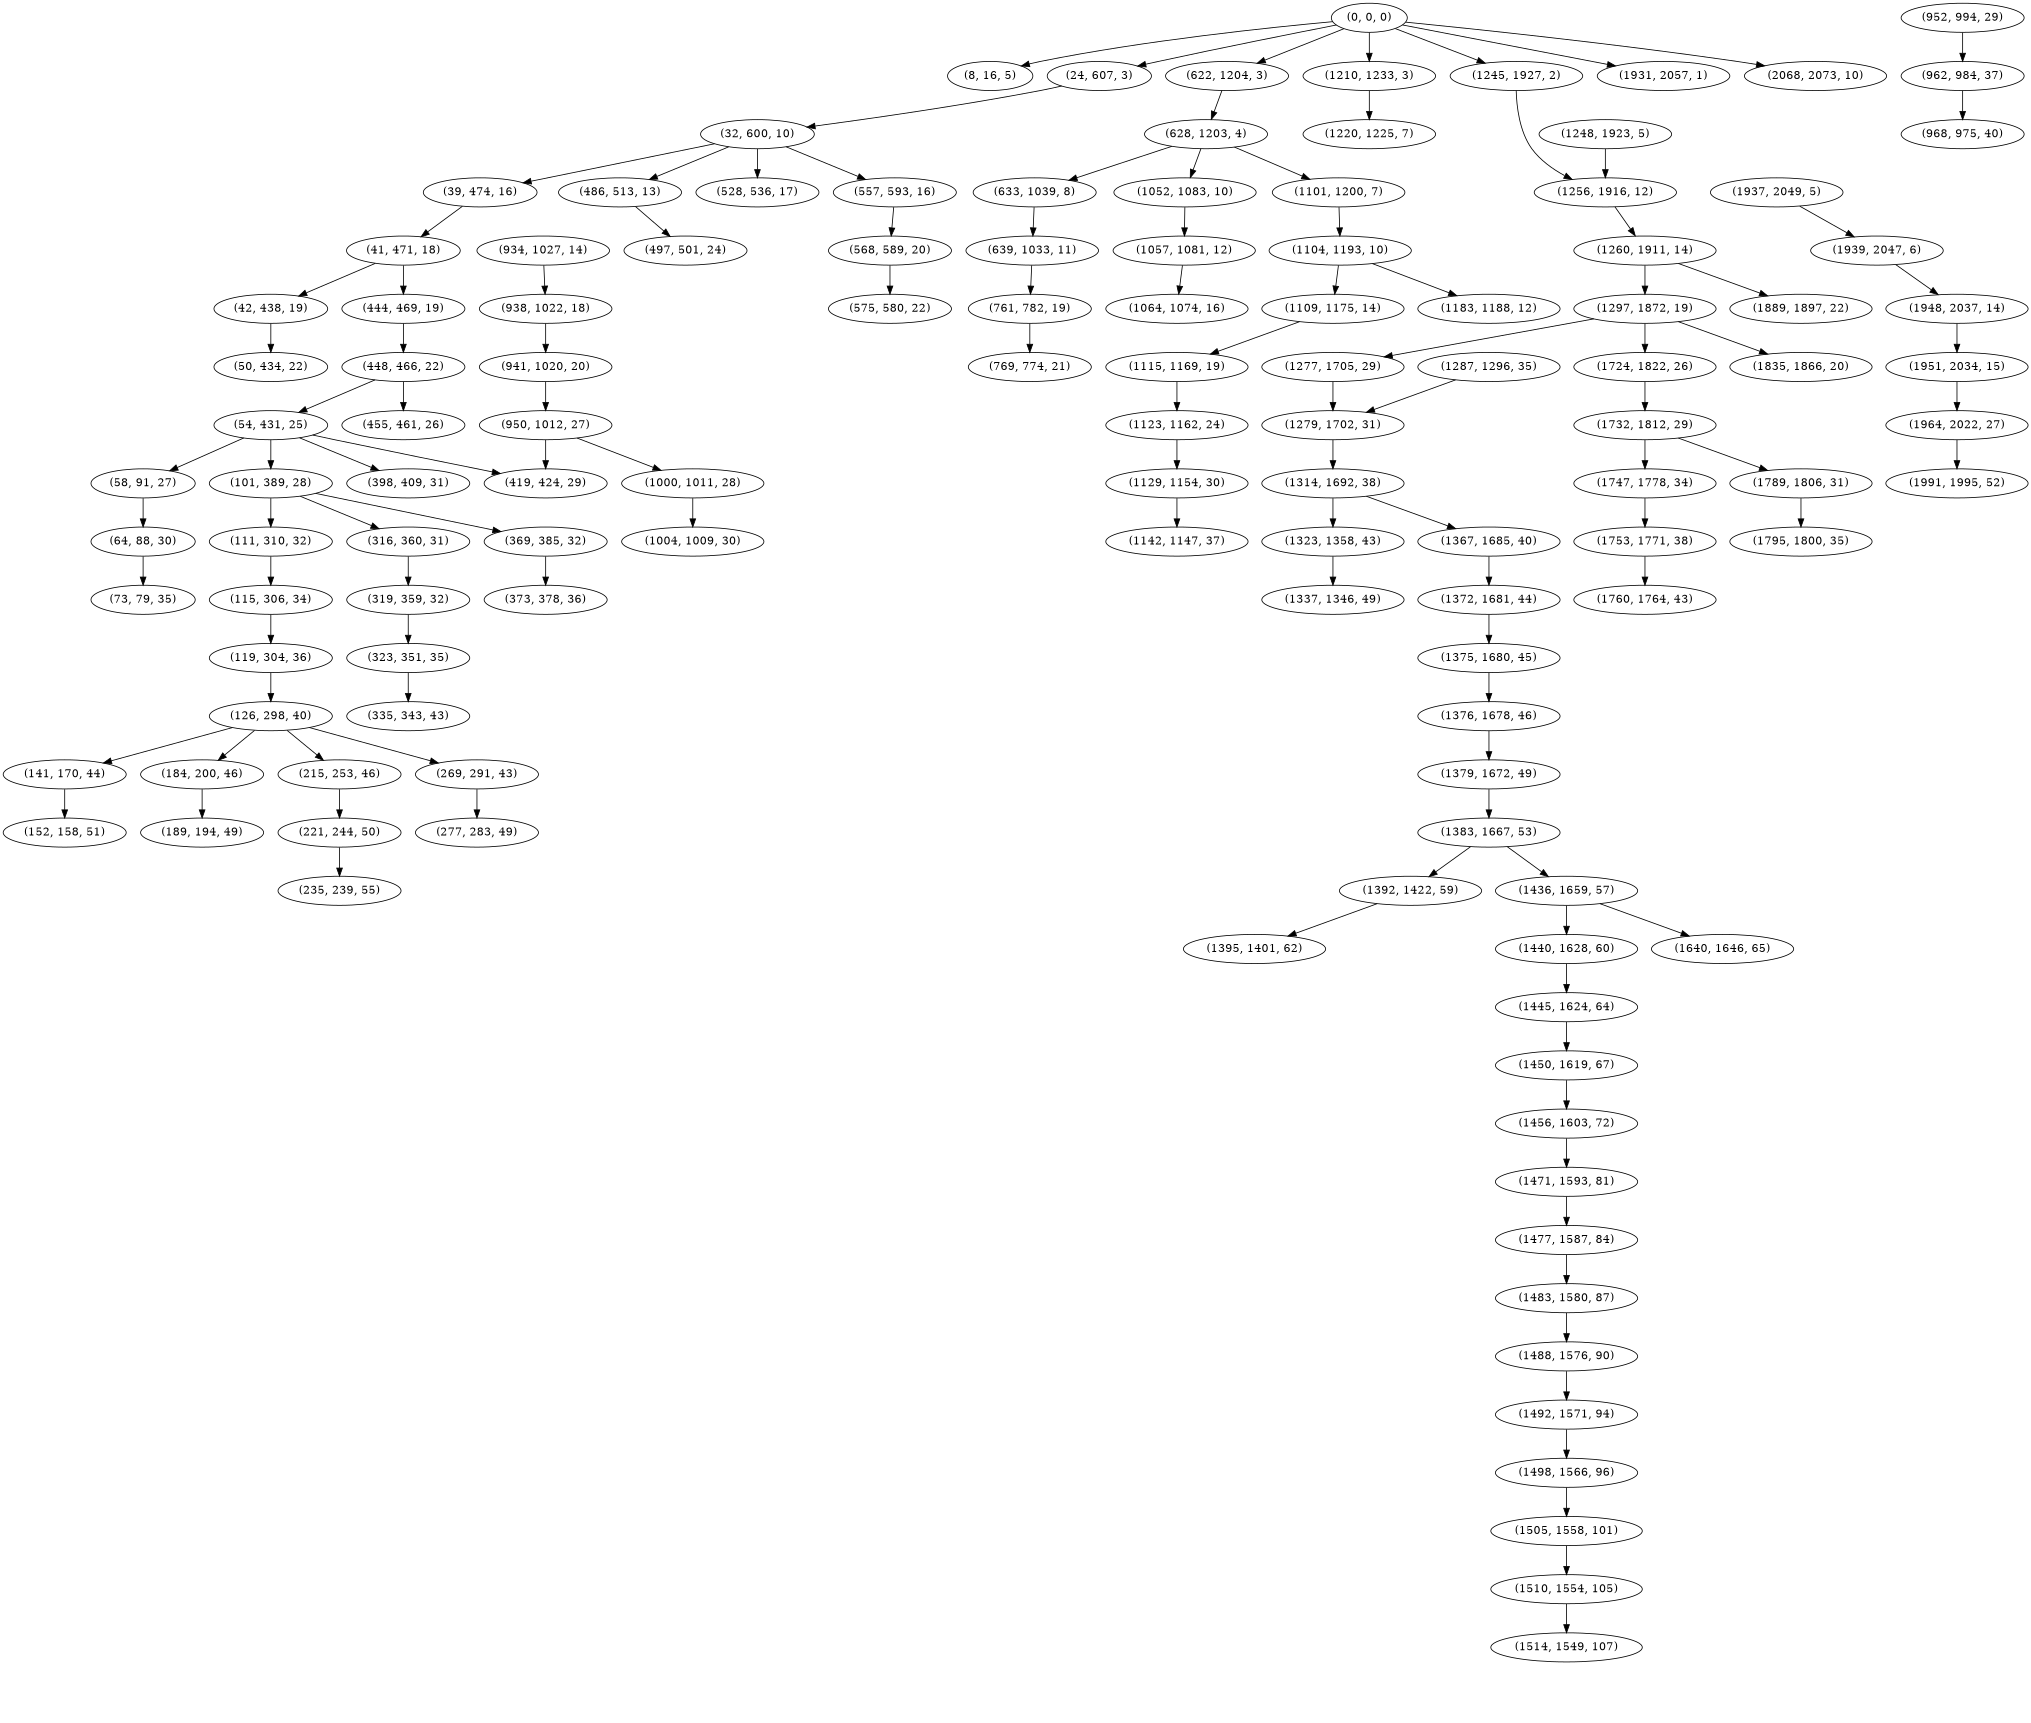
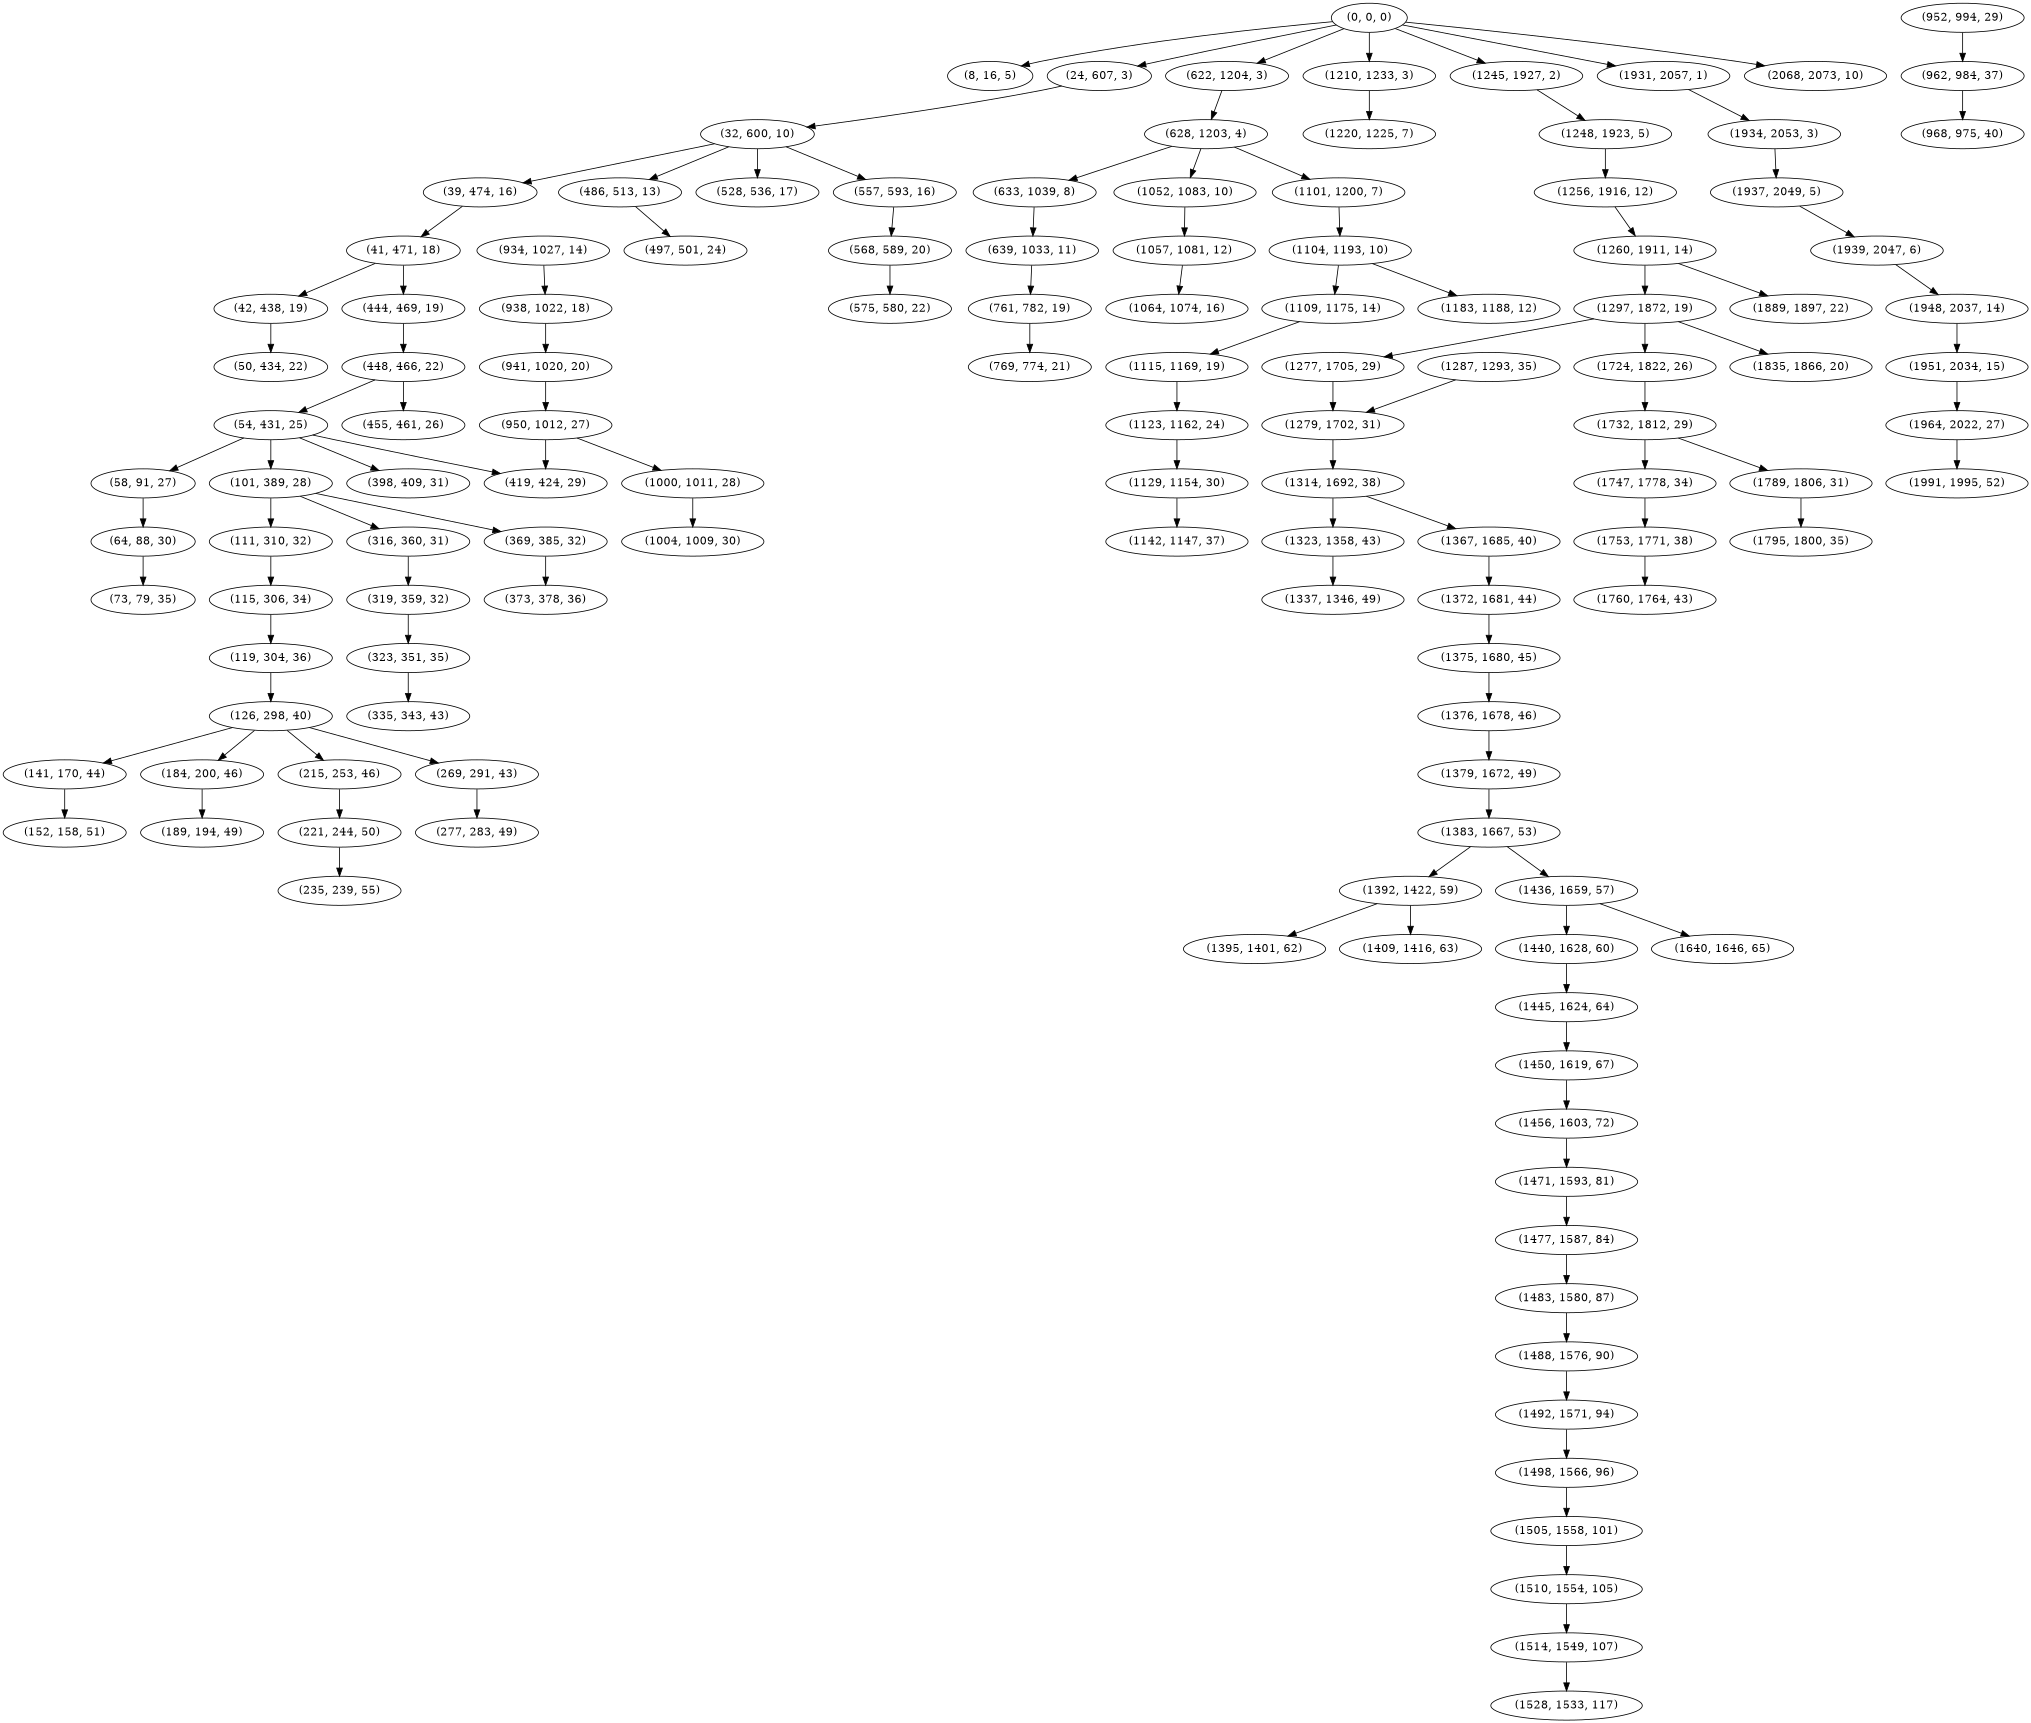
none -> (1774, 134)
(1527, 141) -> (1557, 103)
(1489, 367) -> (1489, 367)
none -> (1411, 949)
none -> (1567, 1706)
